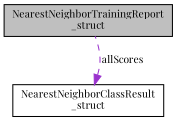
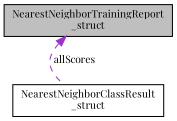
(100, 55) -> (50, 66)
